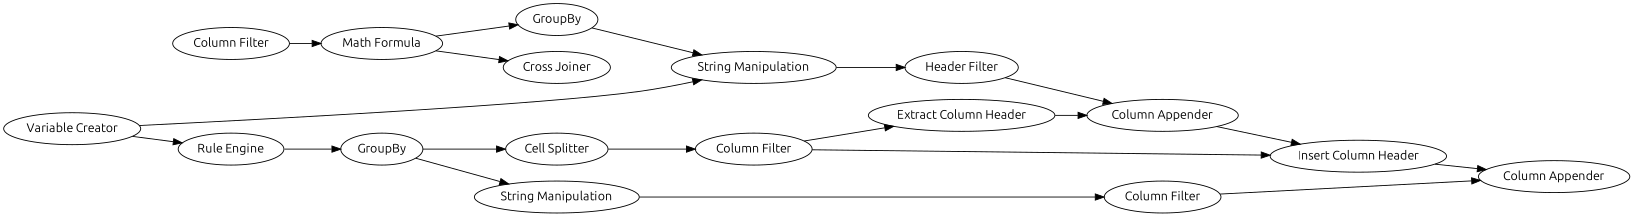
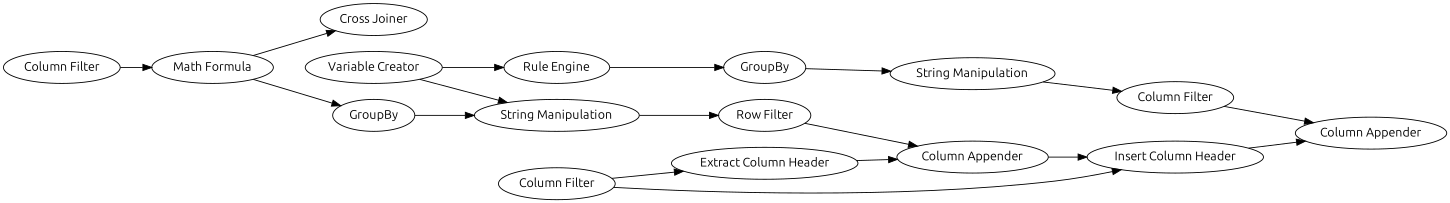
(962, 67) -> (765, 115)
(557, 149) -> none
